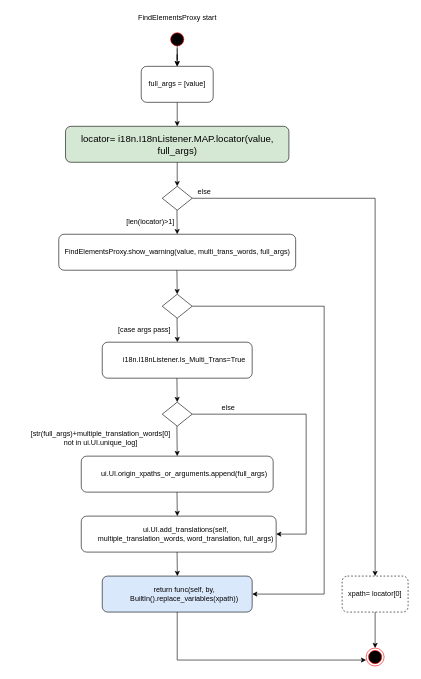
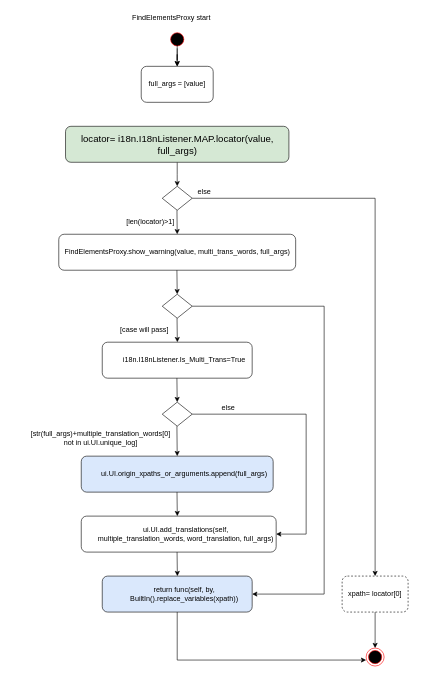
(177, 18) -> (171, 18)
(177, 120) -> none
(145, 330) -> (145, 330)
(177, 474) -> (177, 474)
